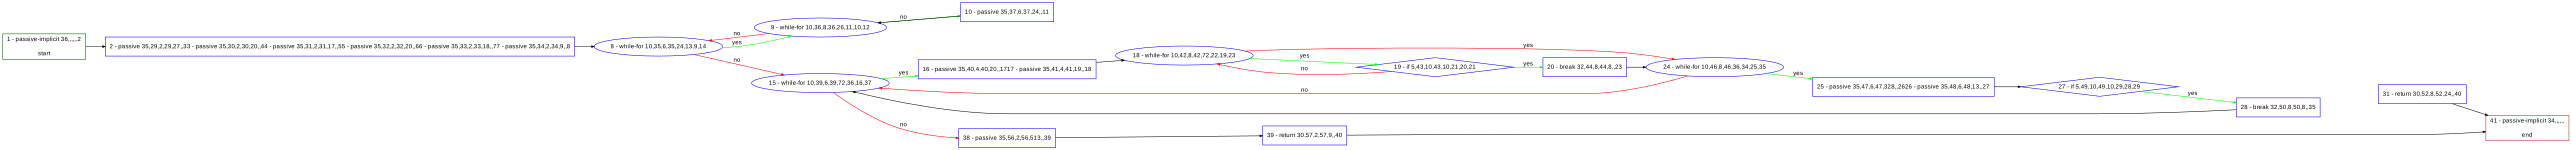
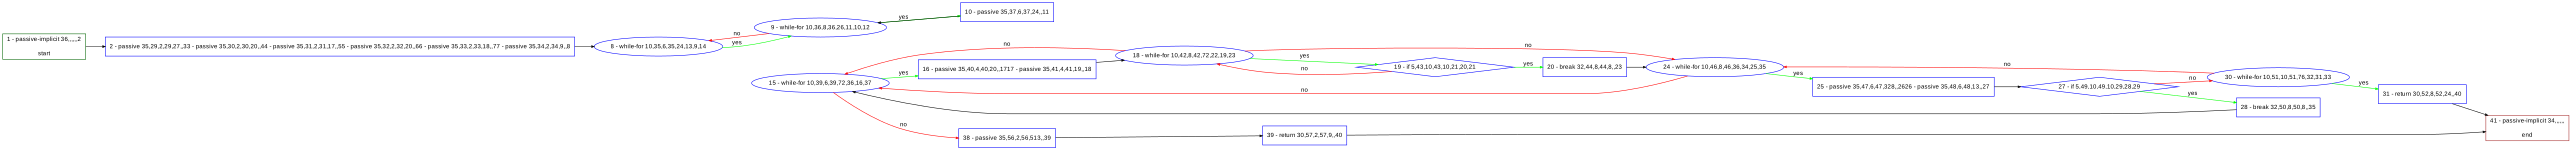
(904, 17) -> (904, 17)
(1528, 45) -> (1528, 45)
(738, 64) -> (985, 49)
none -> (2278, 77)
